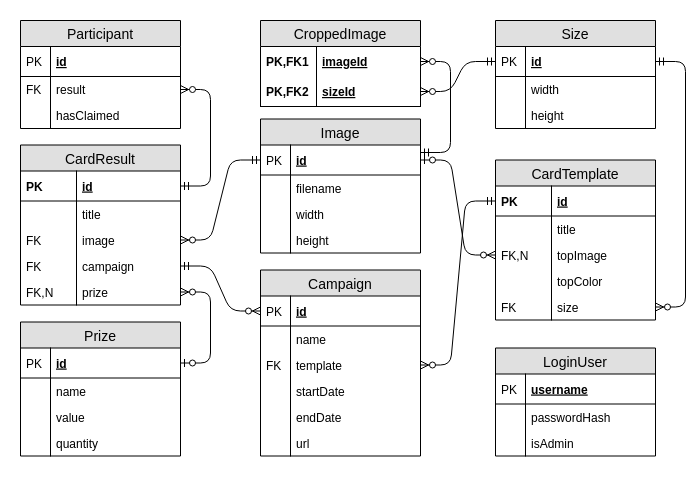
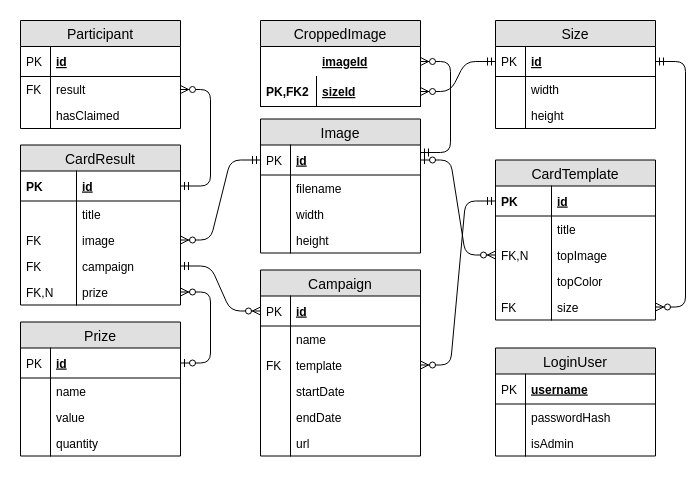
(289, 62) -> none
